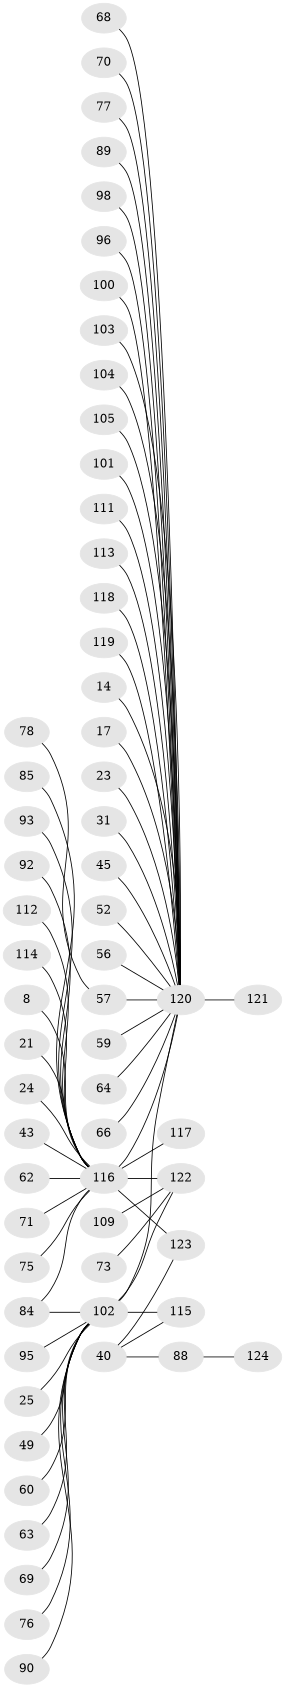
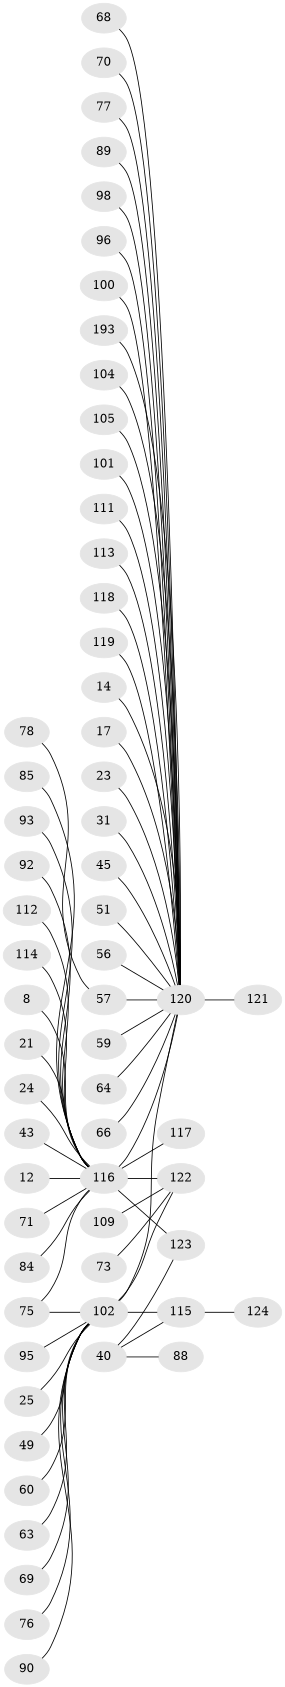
(104, 331) -> (104, 331)
(104, 911) -> (104, 911)
(27, 1178) -> (27, 1178)
(65, 1312) -> (65, 1312)
(219, 1357) -> (220, 1312)
